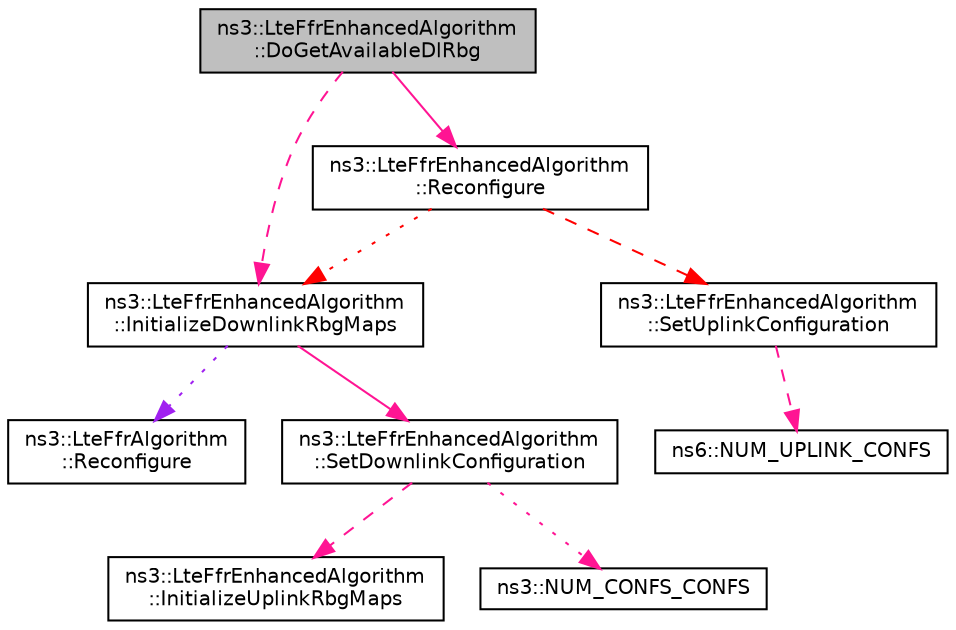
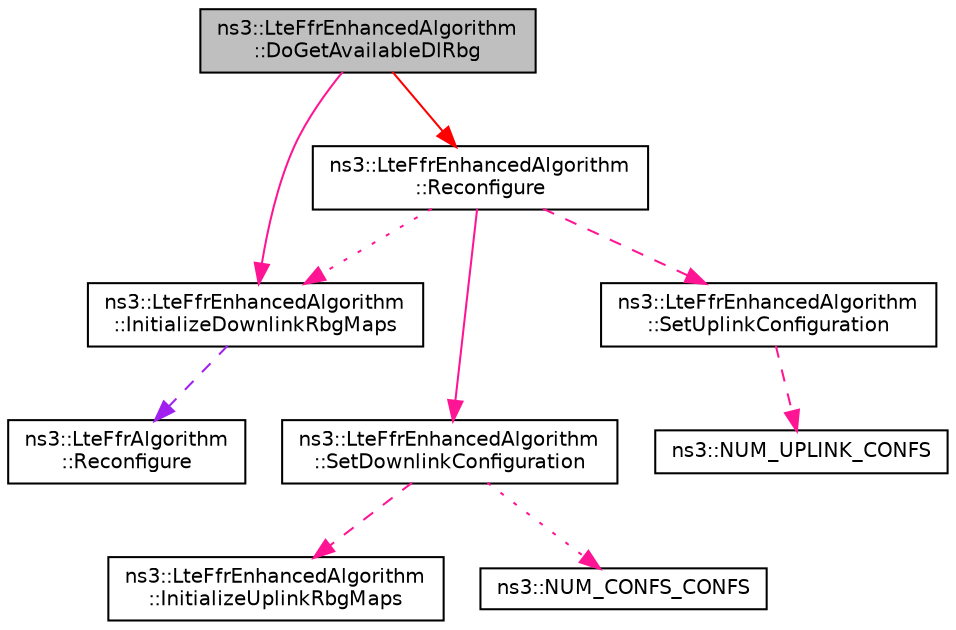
(418, 102) -> (418, 102)
(288, 161) -> (288, 161)
(377, 241) -> (377, 241)
(615, 242) -> (615, 242)
(198, 376) -> (198, 376)
(344, 378) -> (466, 305)
(801, 452) -> (801, 452)
